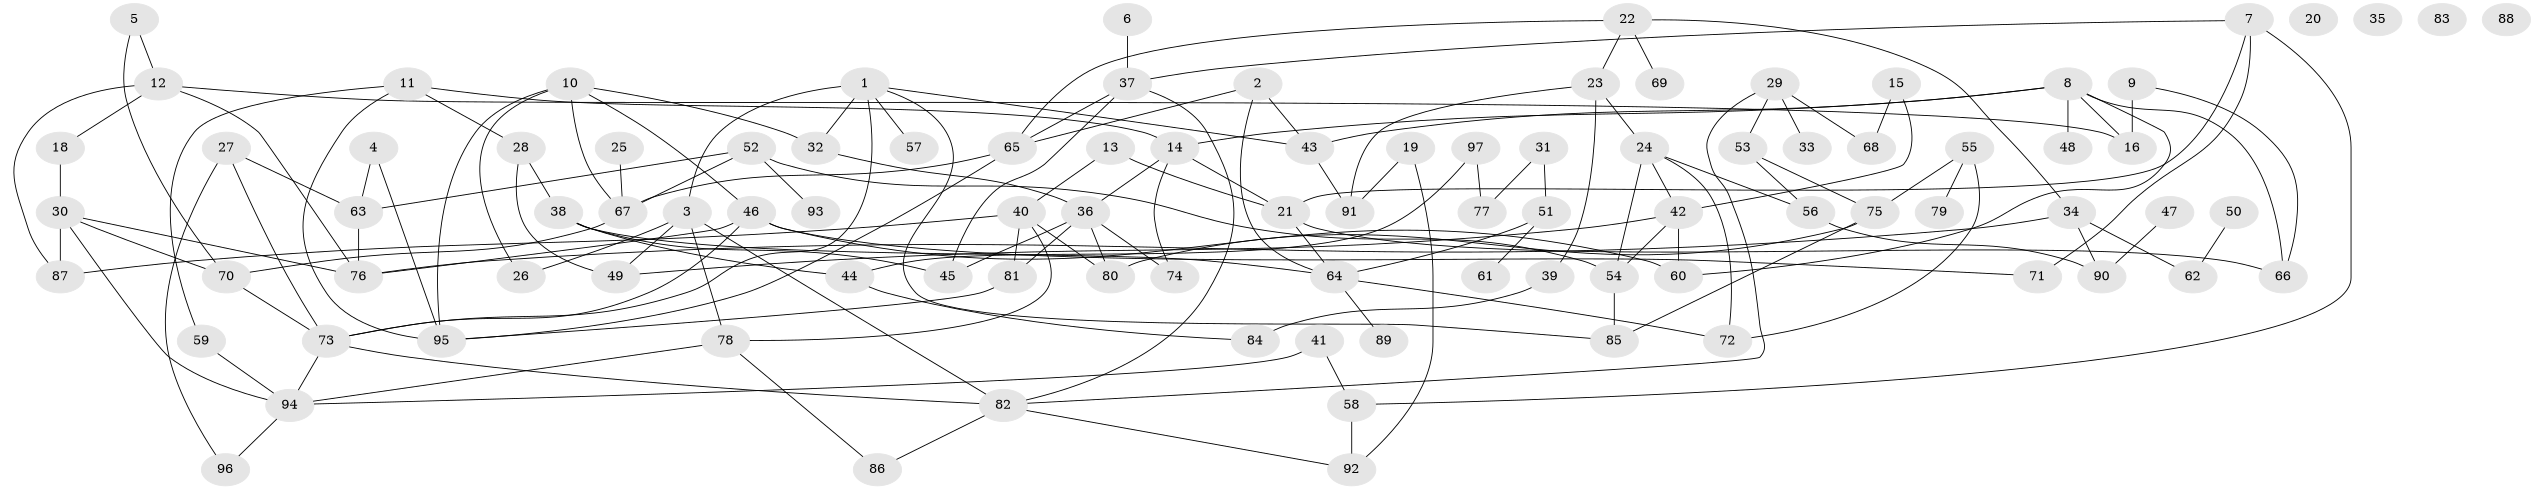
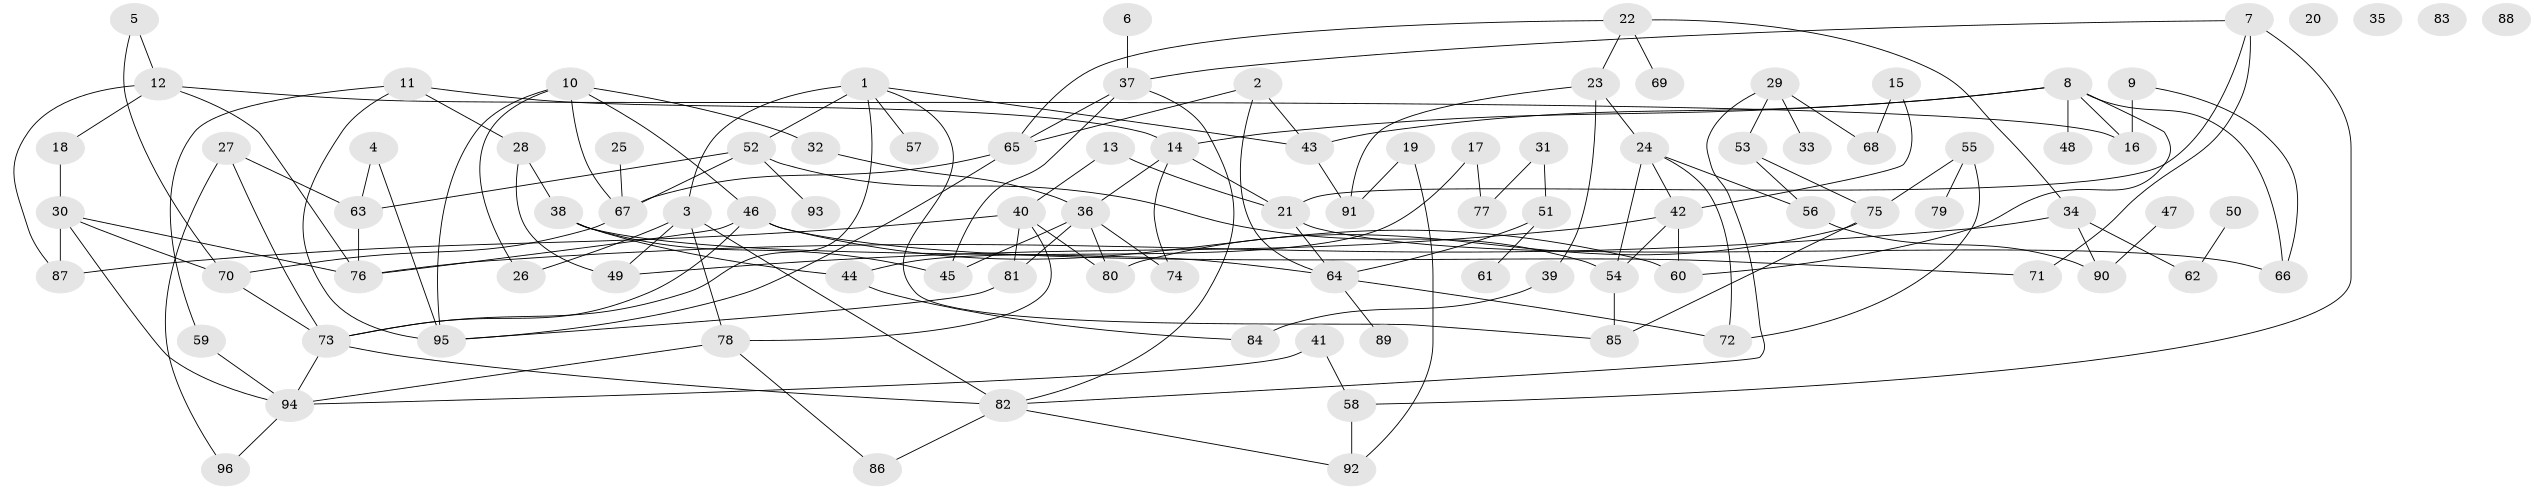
(840, 116) -> (808, 116)
(1476, 148) -> (1476, 148)
